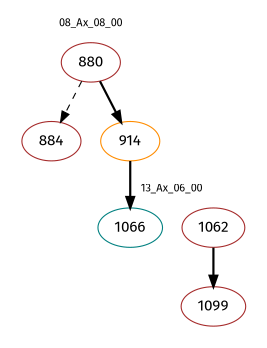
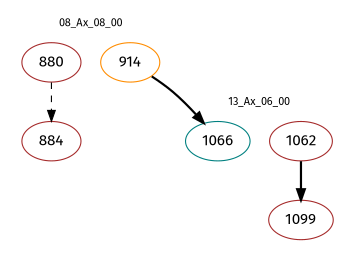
(108, 97) -> none
